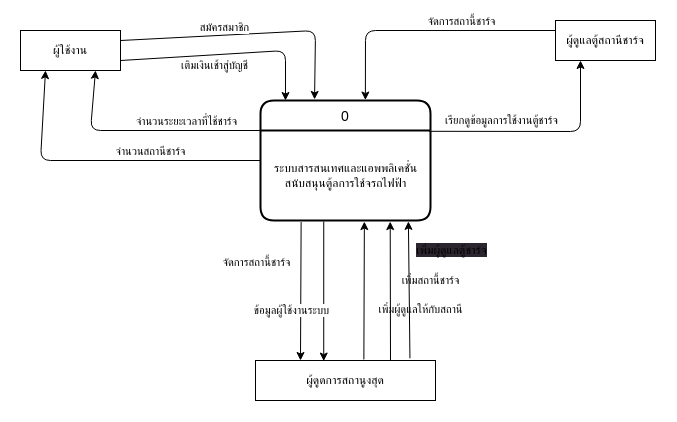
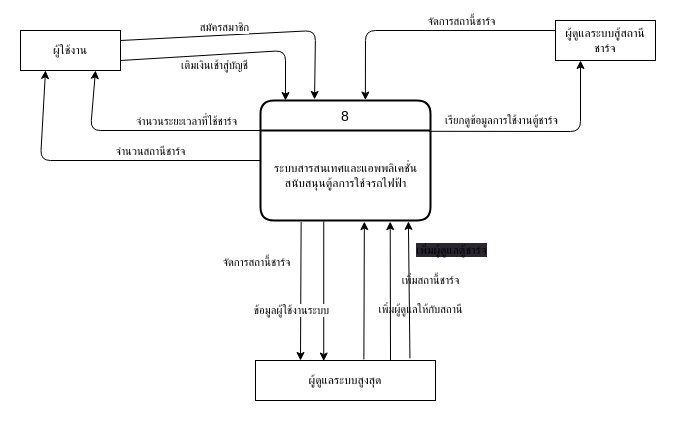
(606, 41) -> (606, 41)
(345, 116) -> (345, 116)
(346, 381) -> (346, 381)
